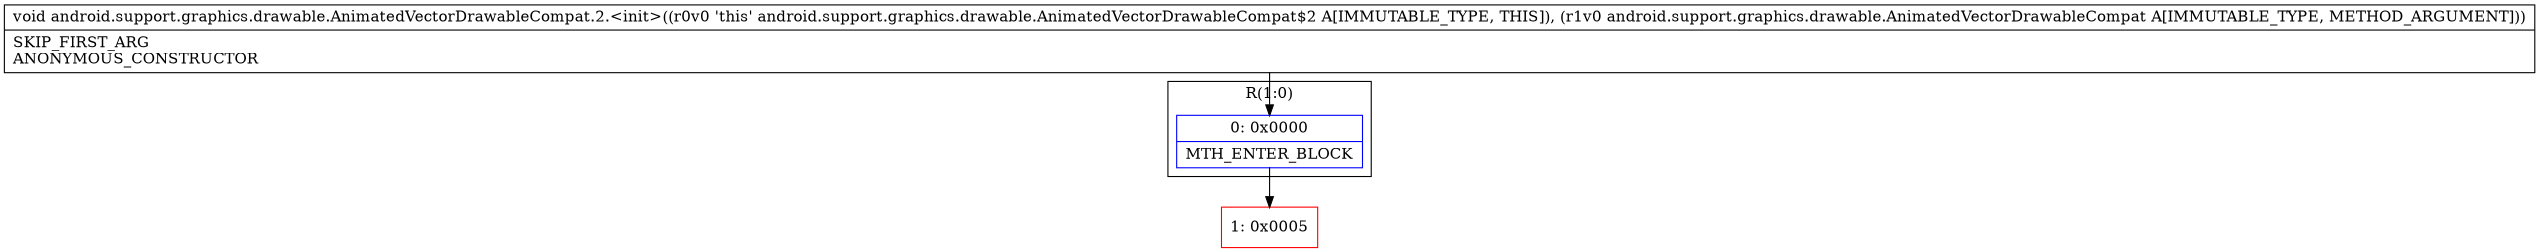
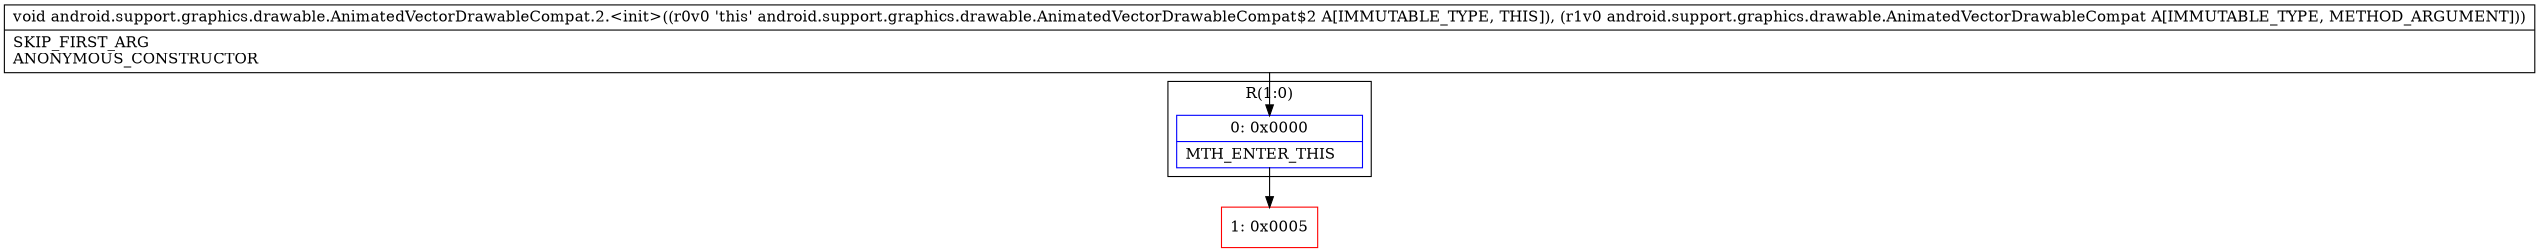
(1270, 154) -> (1261, 154)
